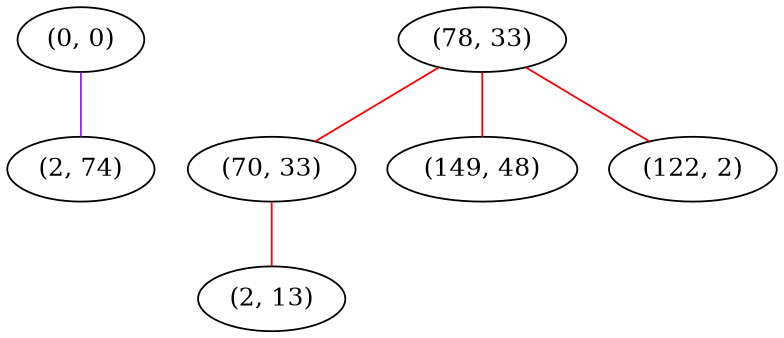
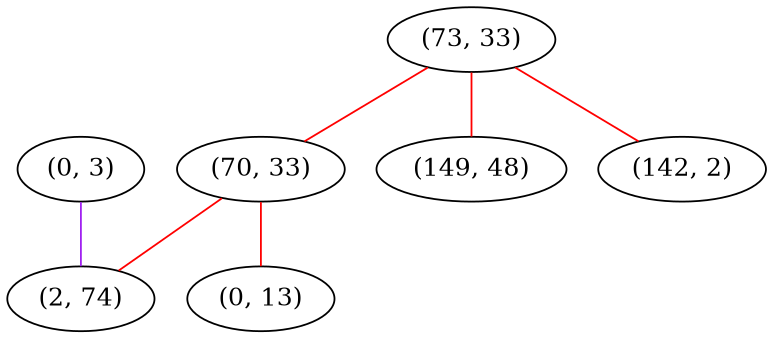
(81, 40) -> (81, 169)
(482, 40) -> (472, 40)
(693, 169) -> (682, 169)
none -> (170, 234)
(272, 299) -> (261, 299)
